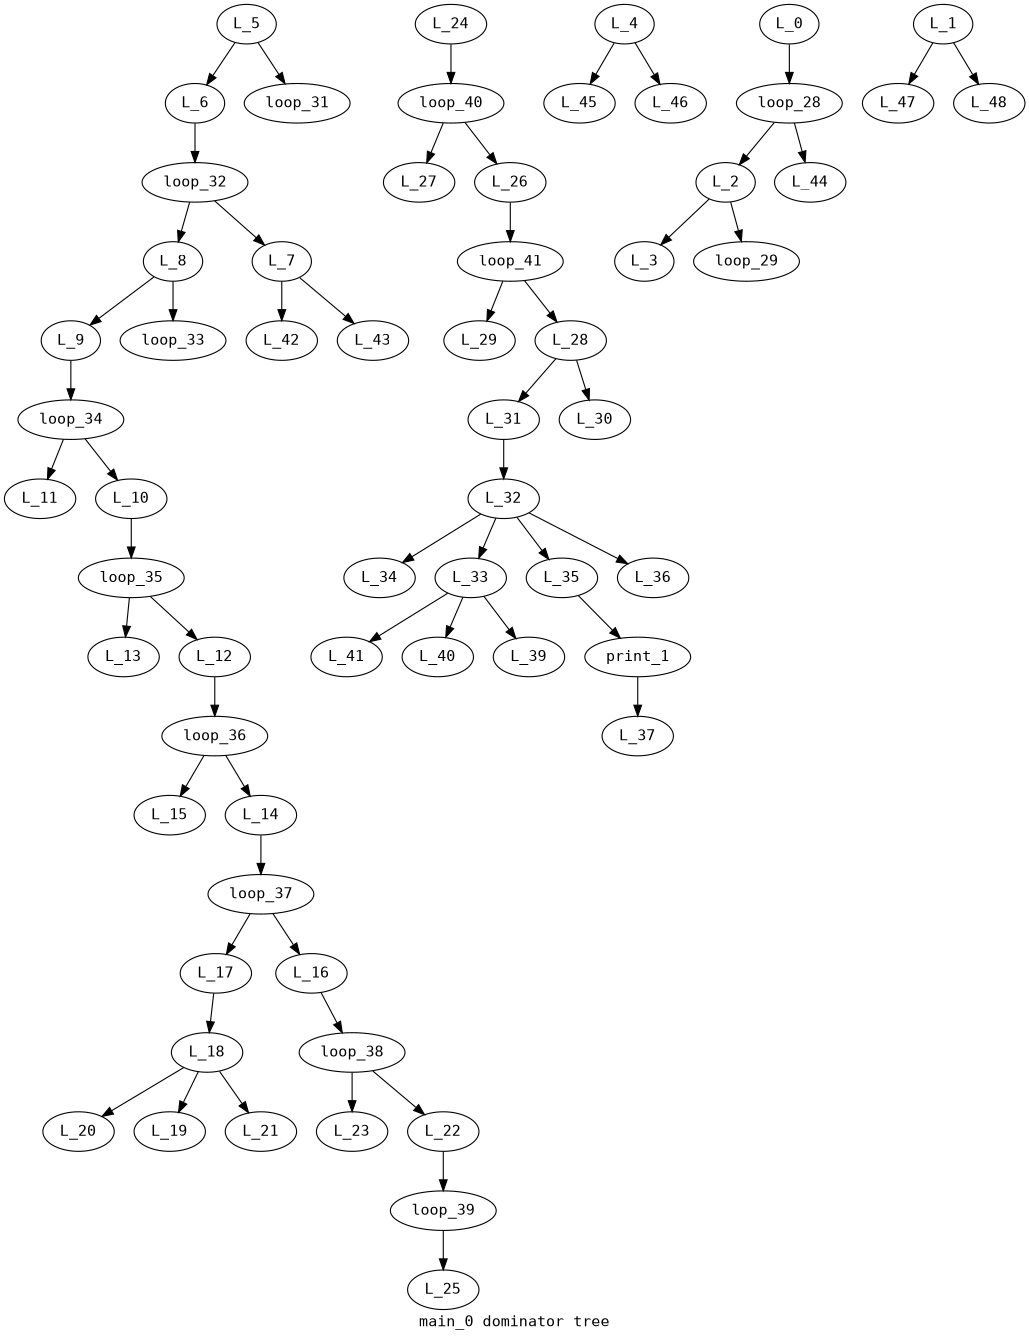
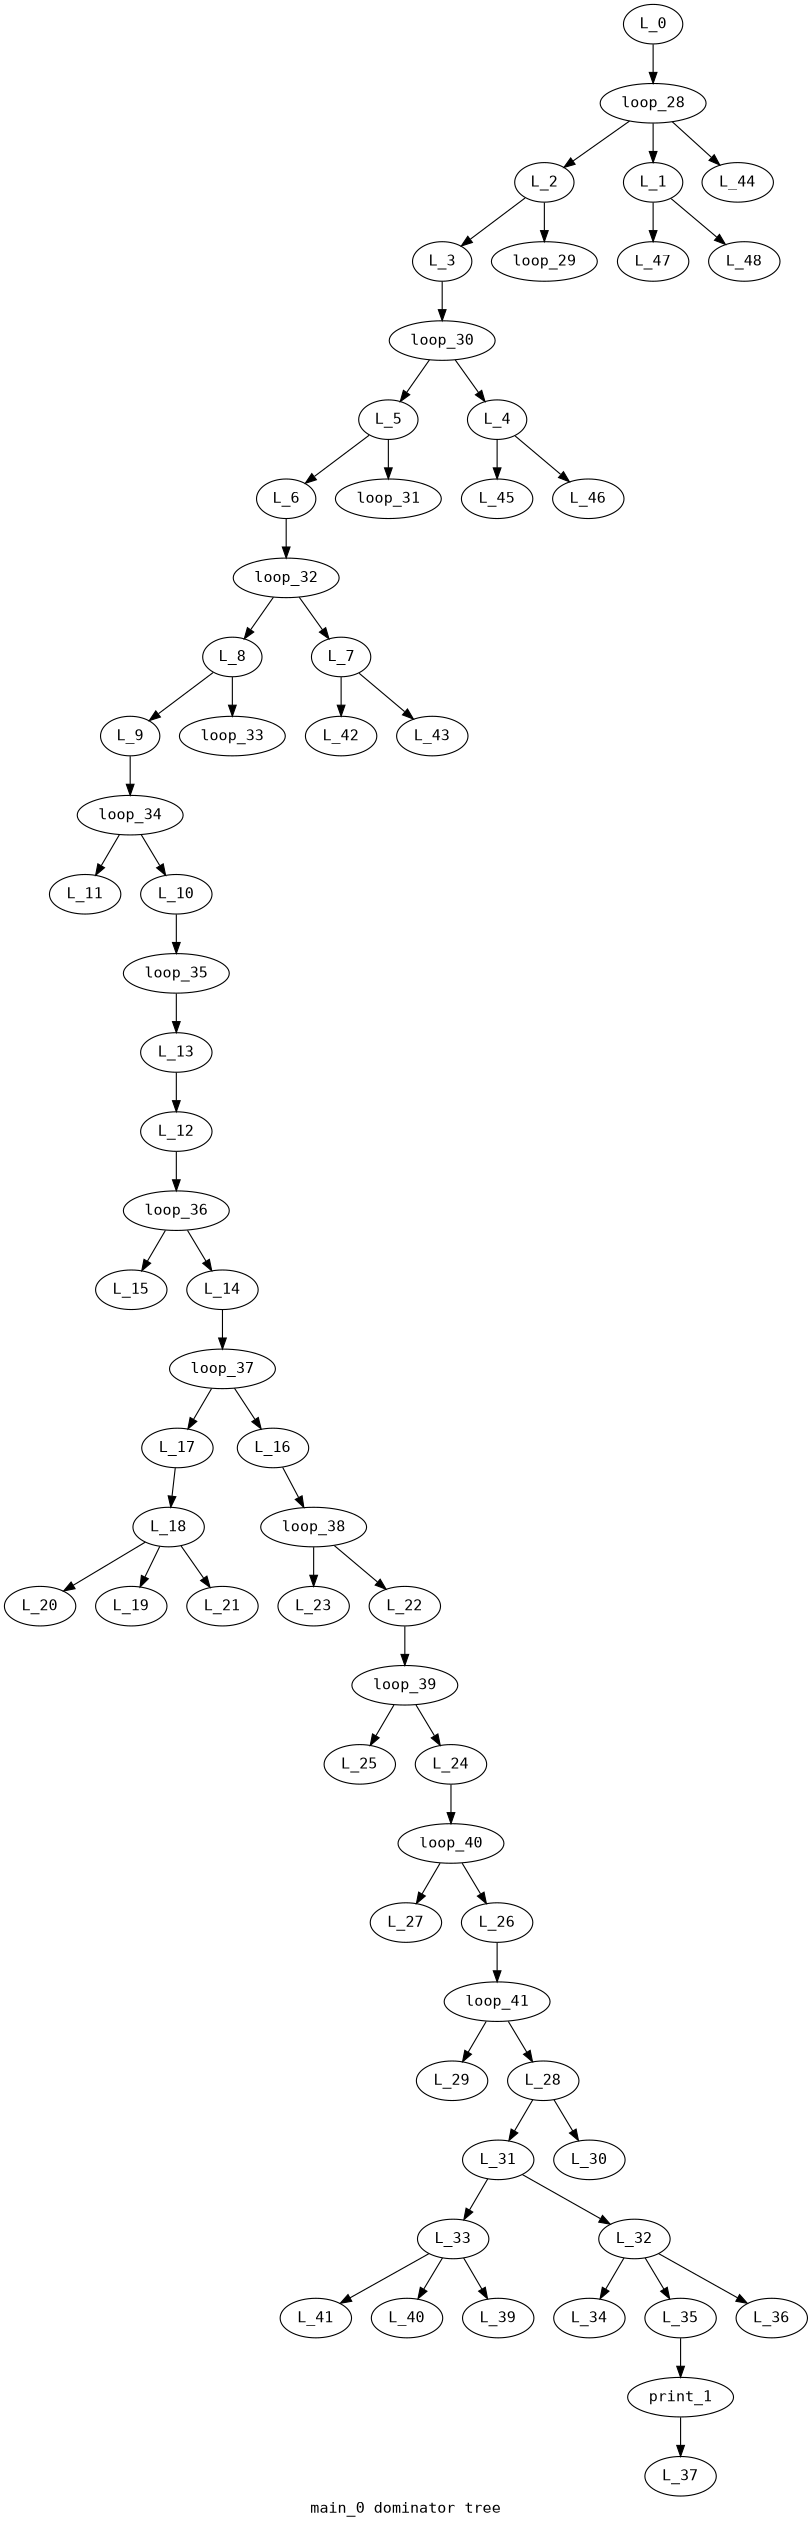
none -> (653, 137)
none -> (442, 341)
(490, 533) -> (479, 2194)
(170, 614) -> (176, 1087)
none -> (425, 1720)
